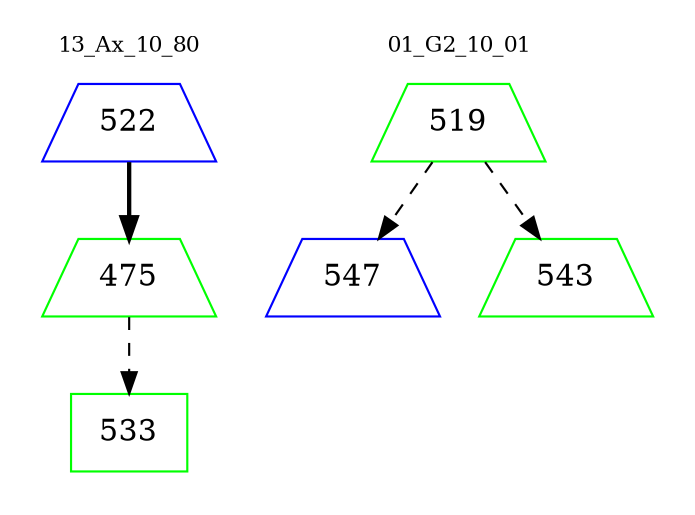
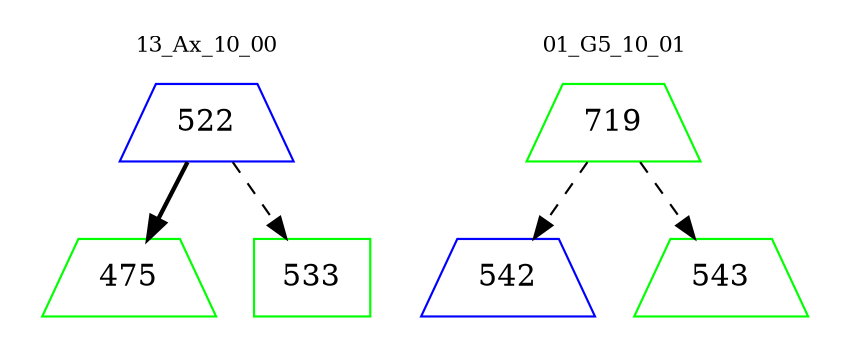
(129, 46) -> (207, 46)
(460, 46) -> (615, 46)
(459, 123) -> (614, 123)
(353, 278) -> (508, 278)
(129, 345) -> (253, 191)
